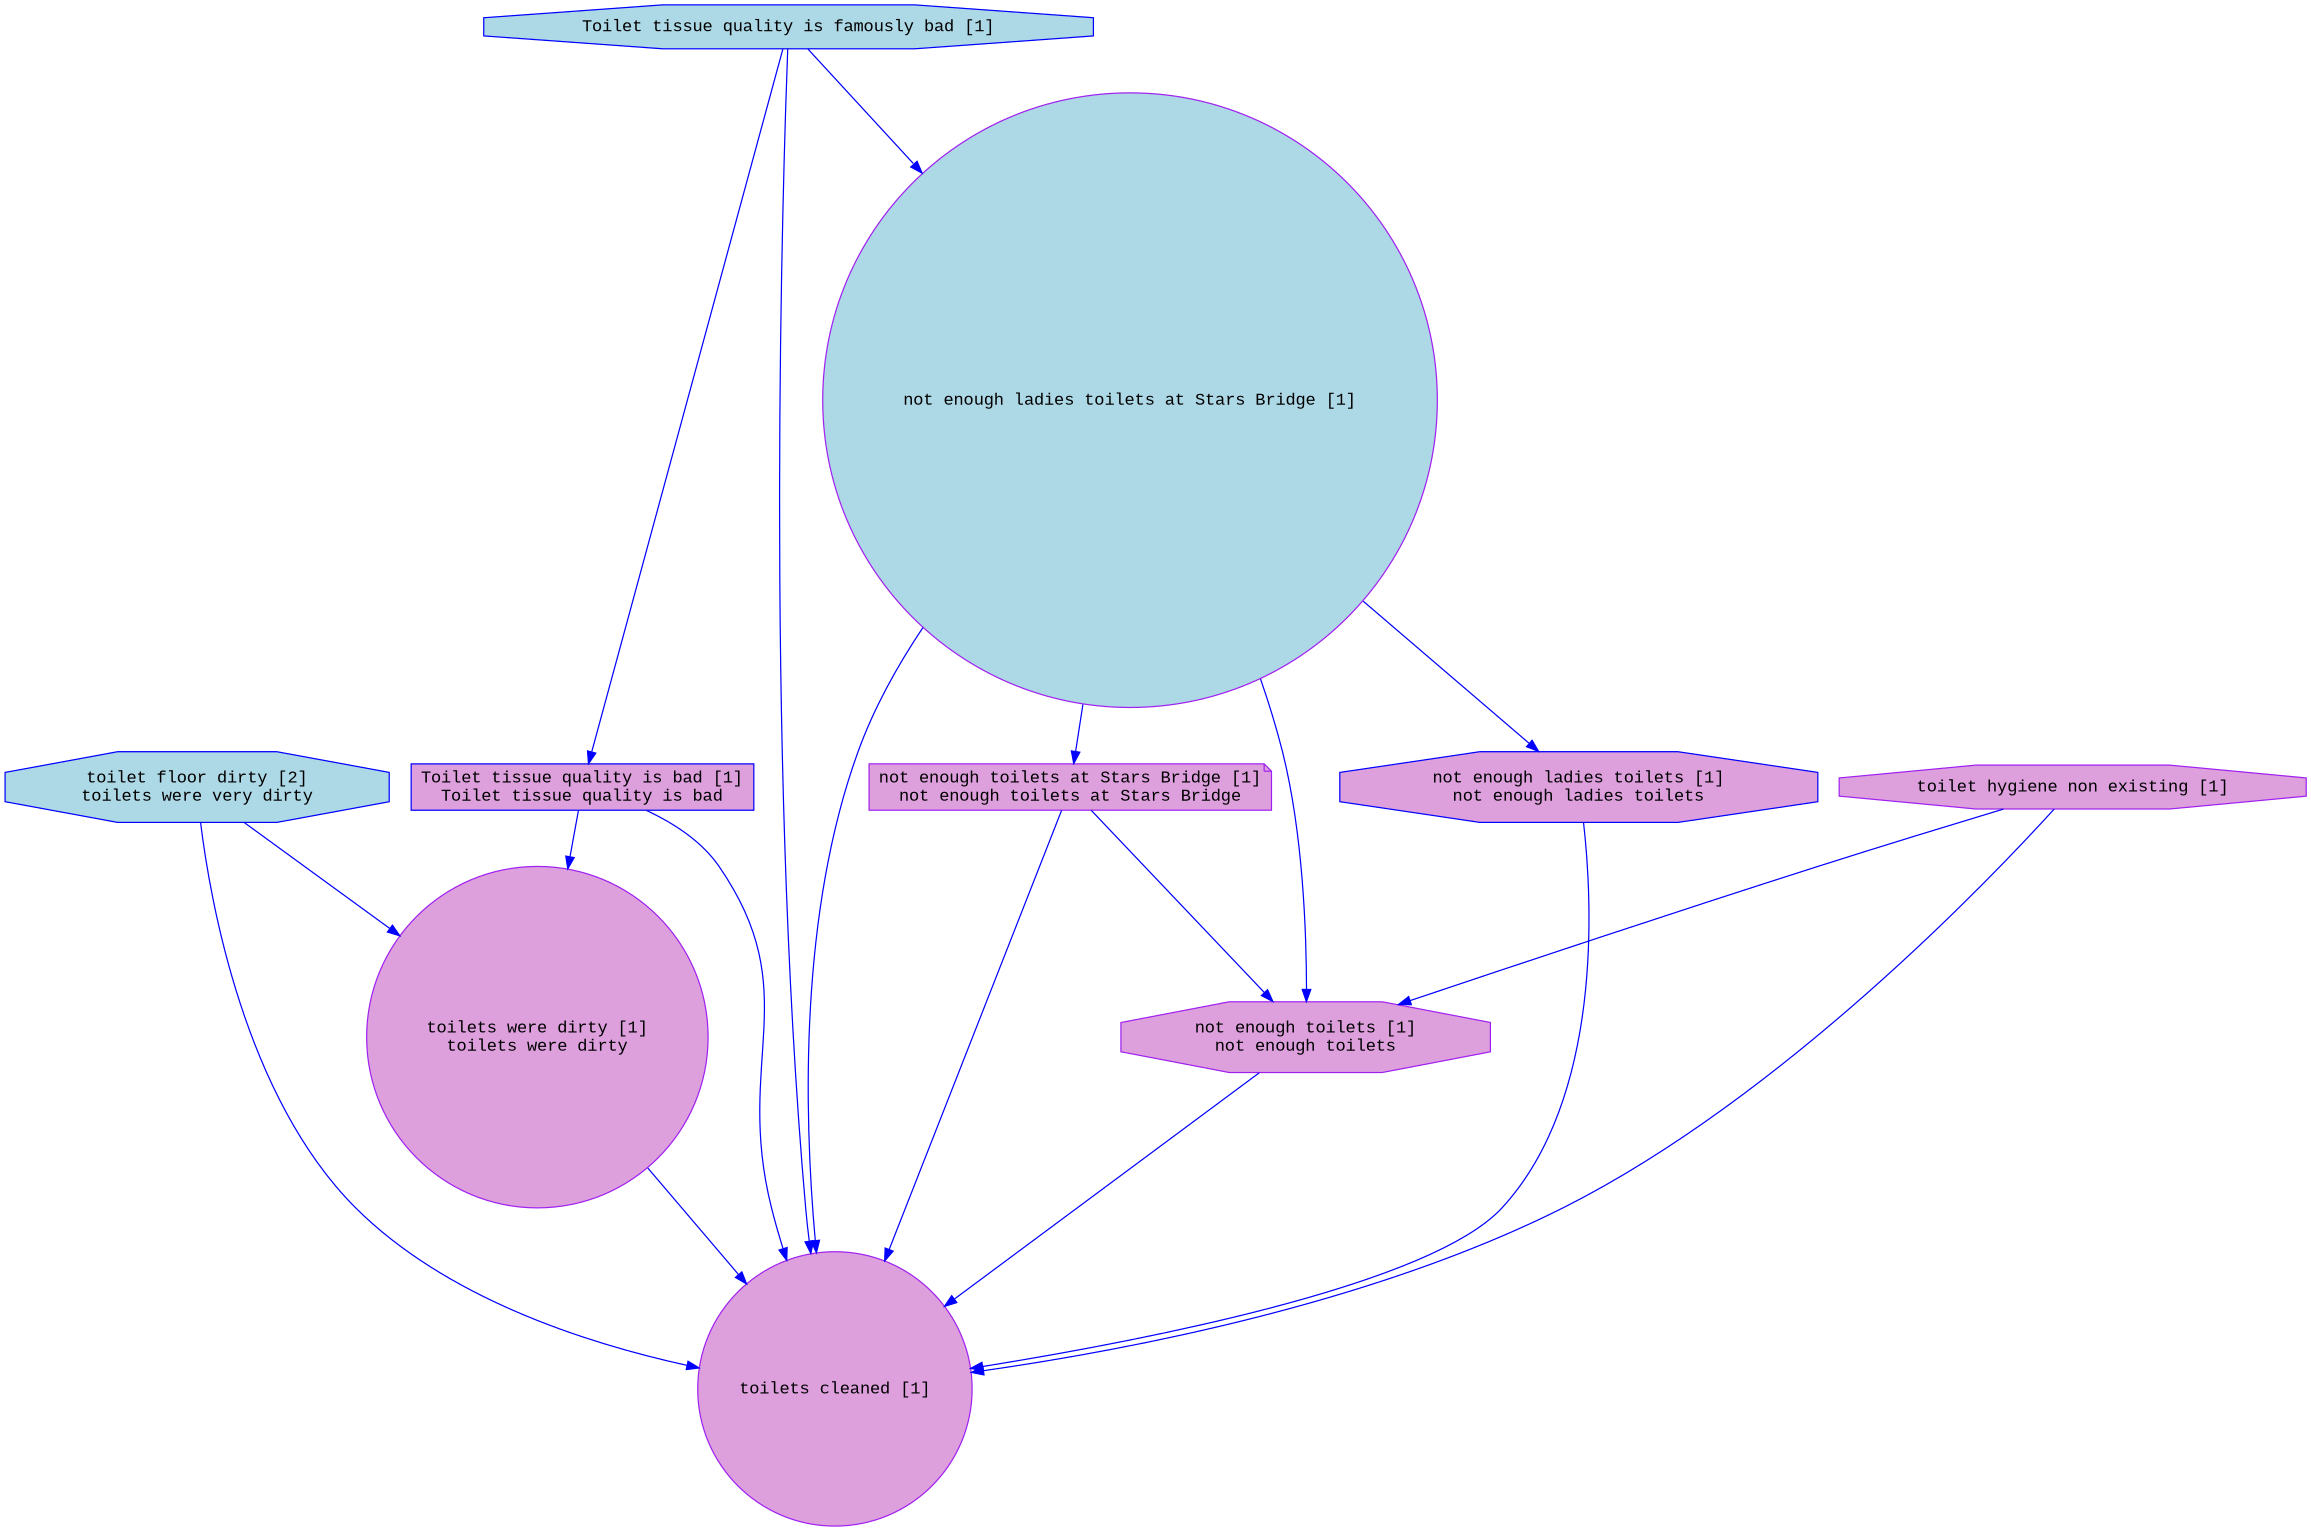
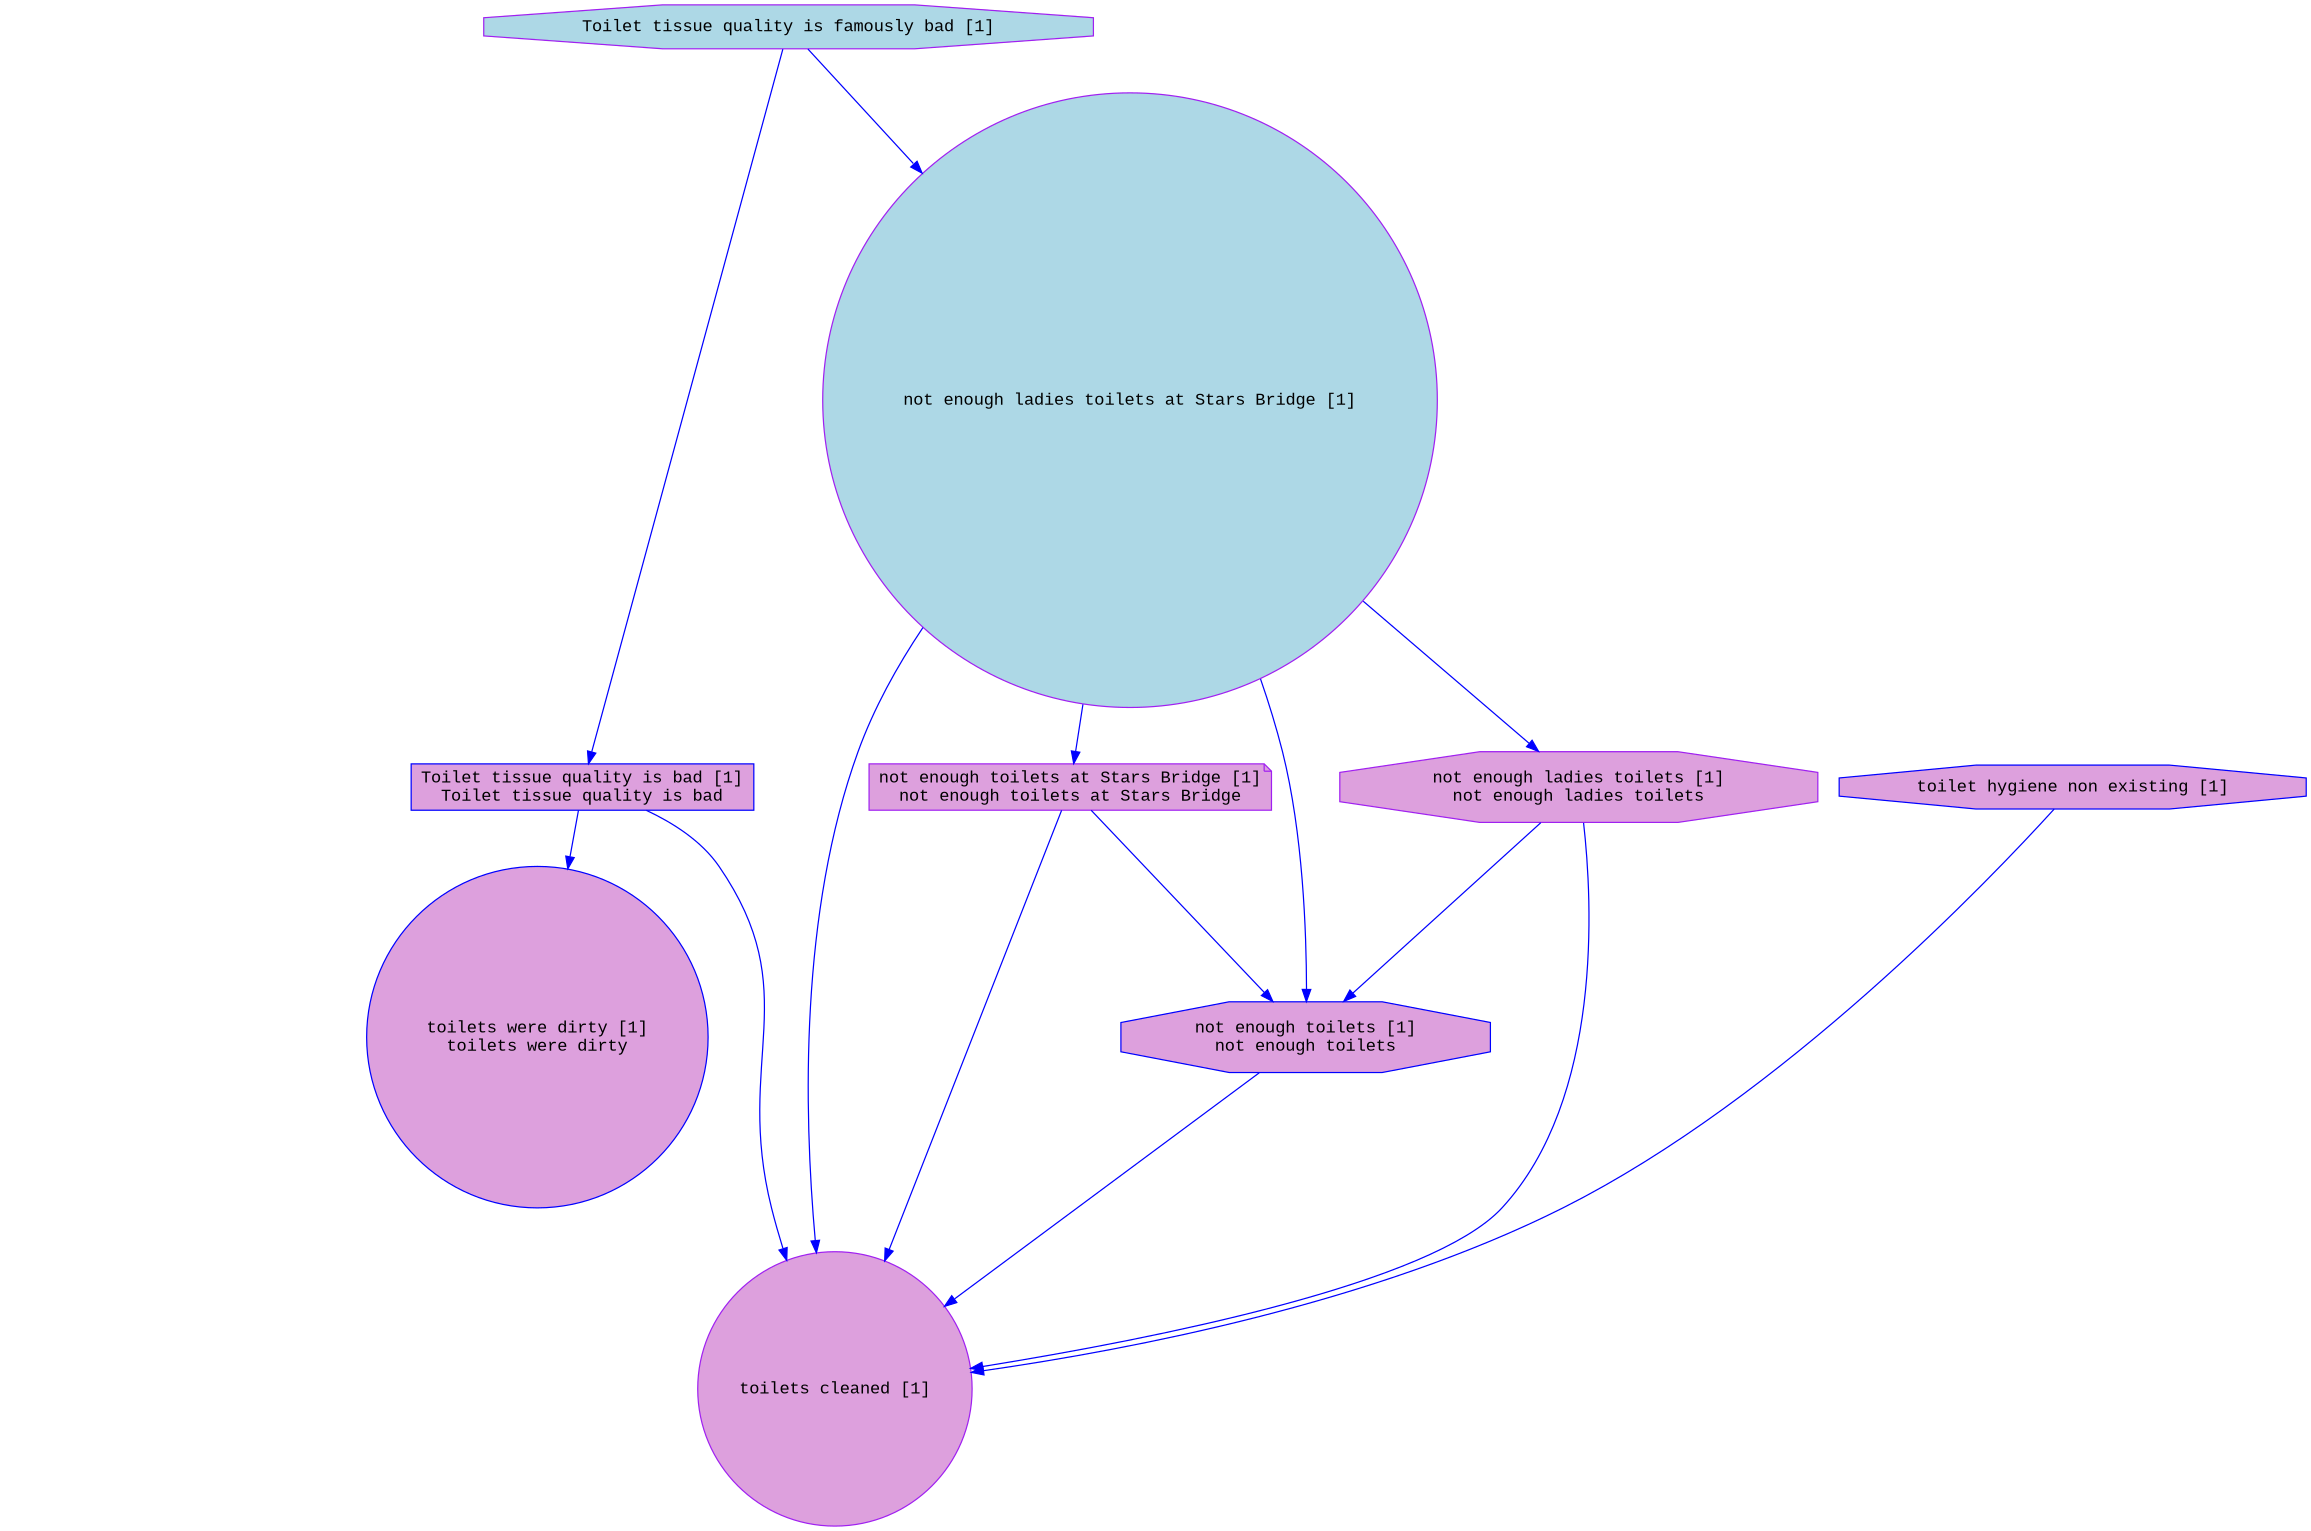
(789, 27) -> (789, 27)
(781, 646) -> none
(197, 787) -> none
(1579, 787) -> (1579, 787)
(2073, 787) -> (2073, 787)
(1706, 903) -> (1447, 908)
(537, 1037) -> (537, 1037)
(1306, 1037) -> (1306, 1037)
(693, 1221) -> none
